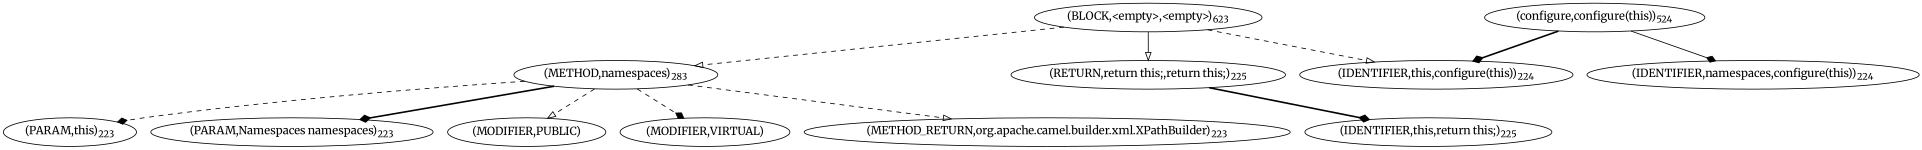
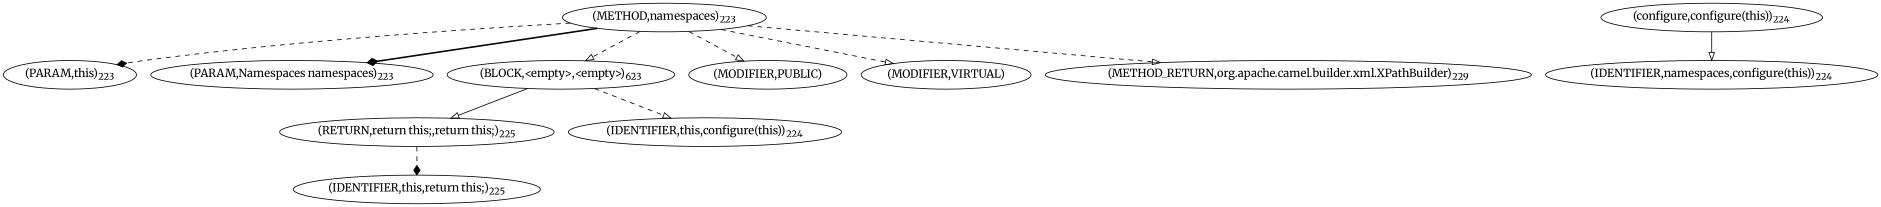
(1665, 16) -> (1782, 16)
(1521, 44) -> none
(1669, 44) -> (1712, 42)
(883, 46) -> (616, 44)
(680, 74) -> (728, 16)
(656, 101) -> (803, 46)
(1284, 103) -> (417, 156)
(1219, 131) -> (1461, 74)
